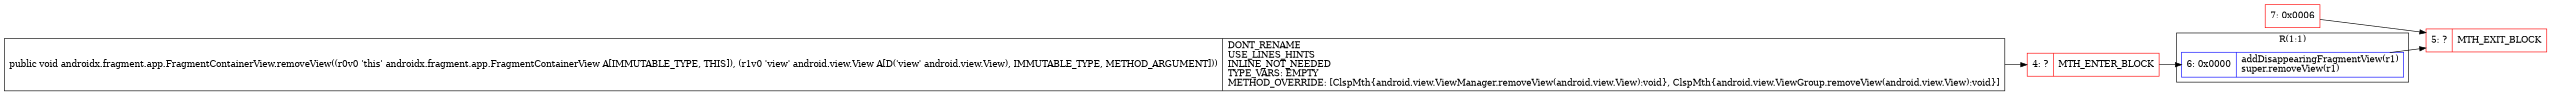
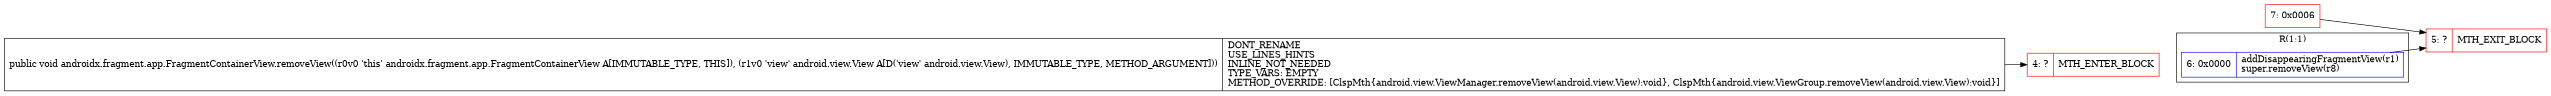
(2167, 65) -> none
(2290, 69) -> (2290, 69)
